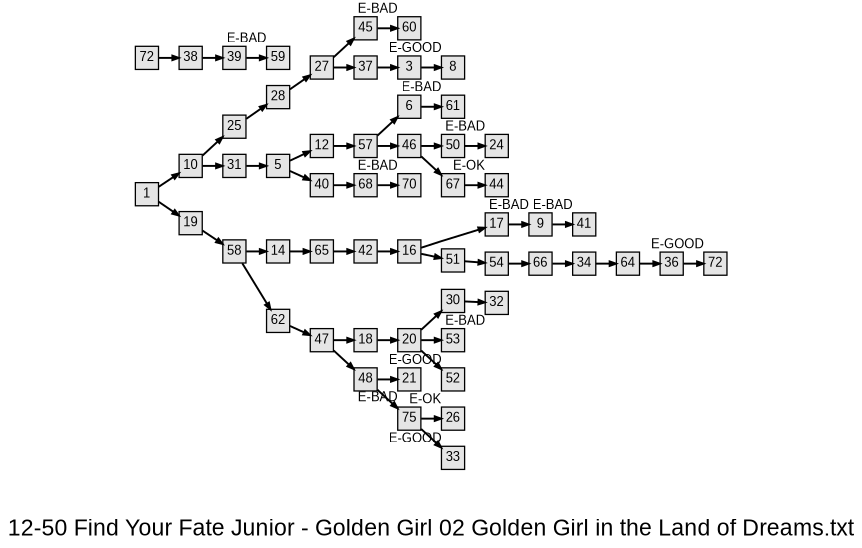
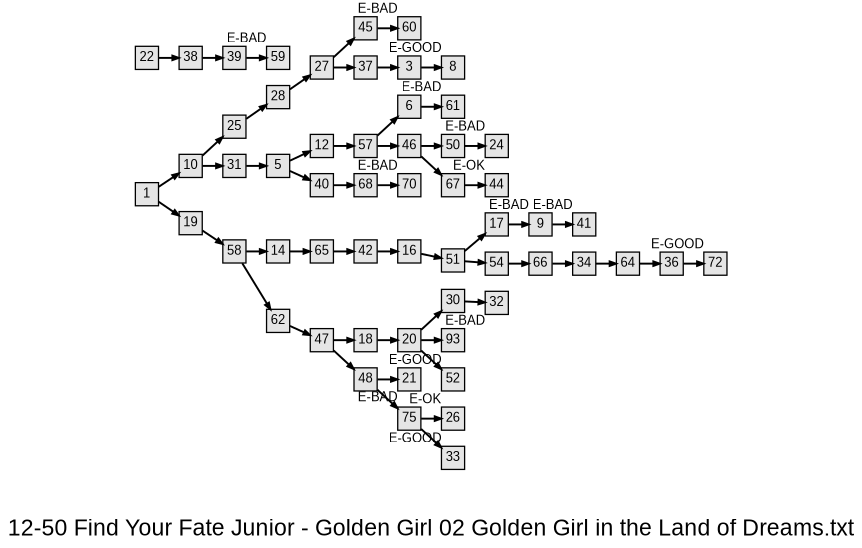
(147, 58) -> (147, 58)
(450, 239) -> (472, 245)
(453, 340) -> (453, 340)
